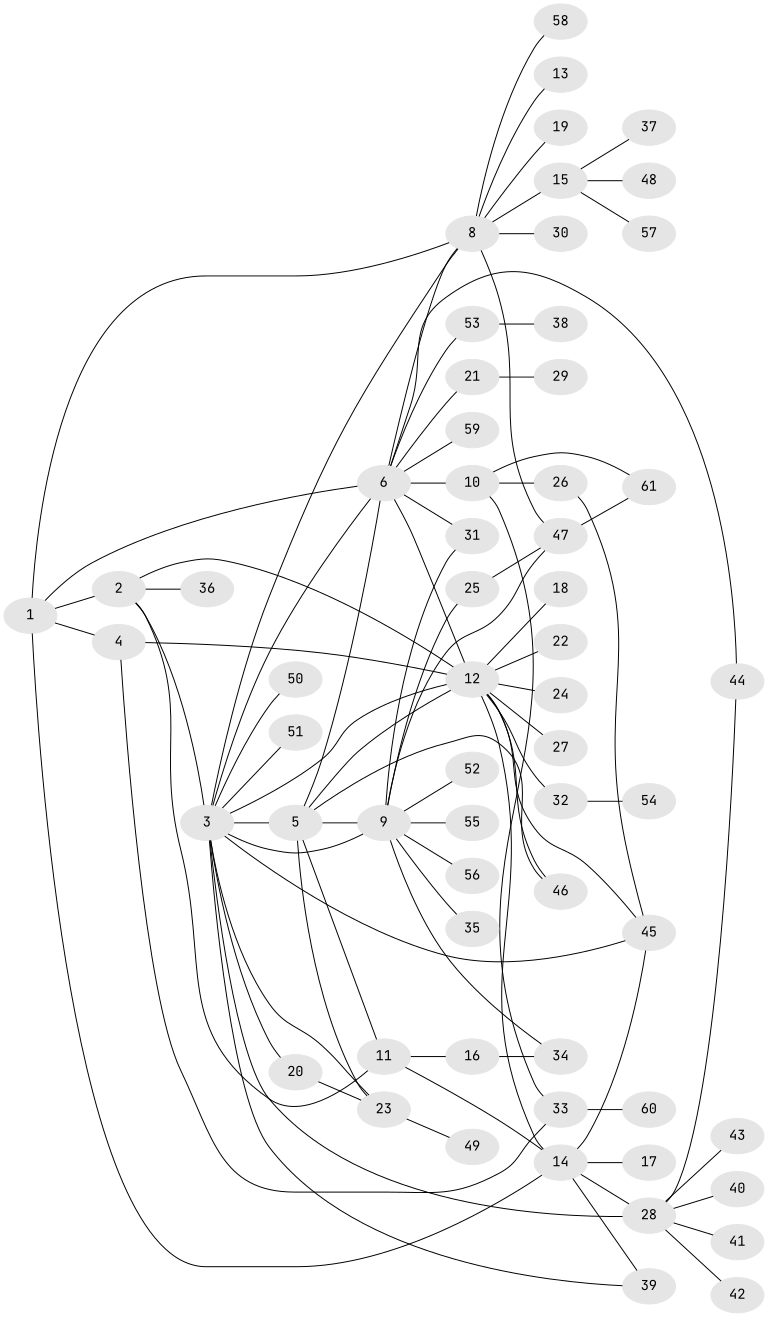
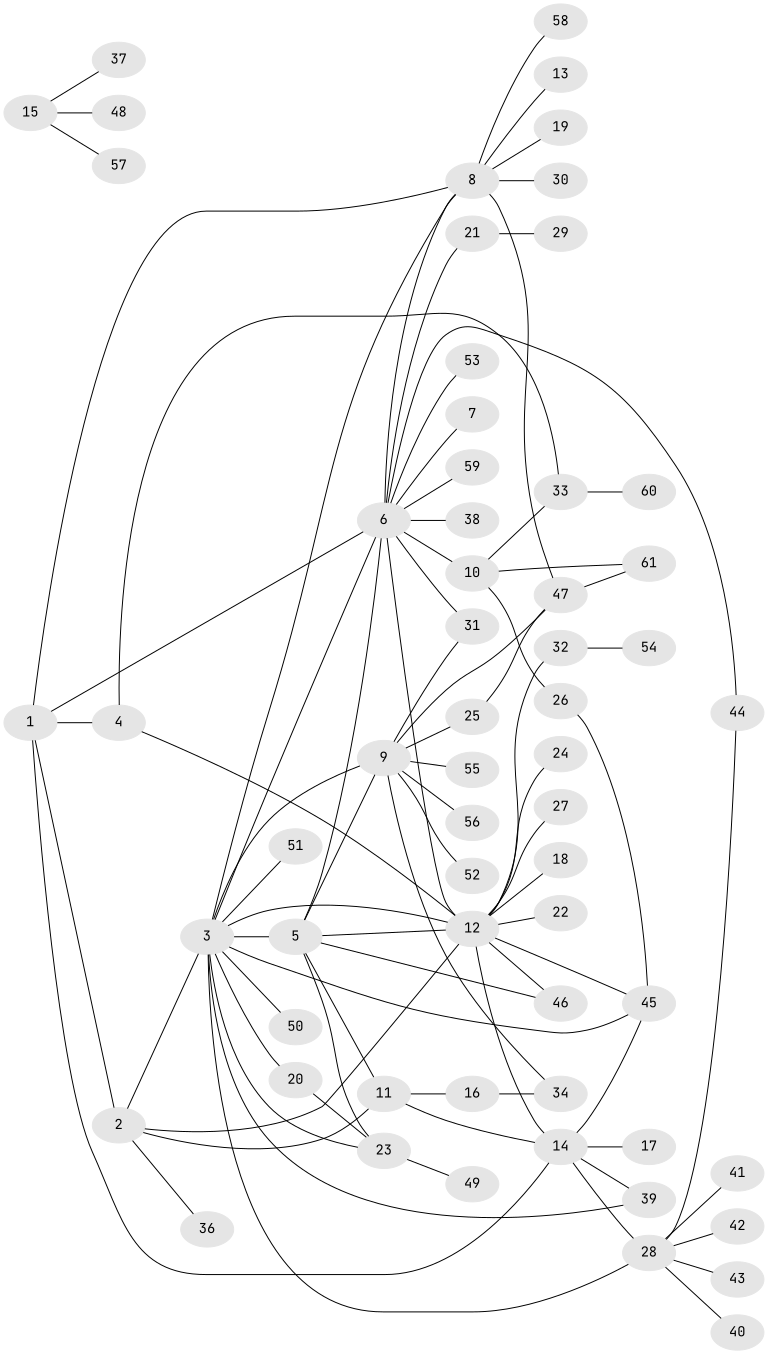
(517, 207) -> none
(517, 324) -> (428, 520)
none -> (472, 414)
(472, 929) -> none
